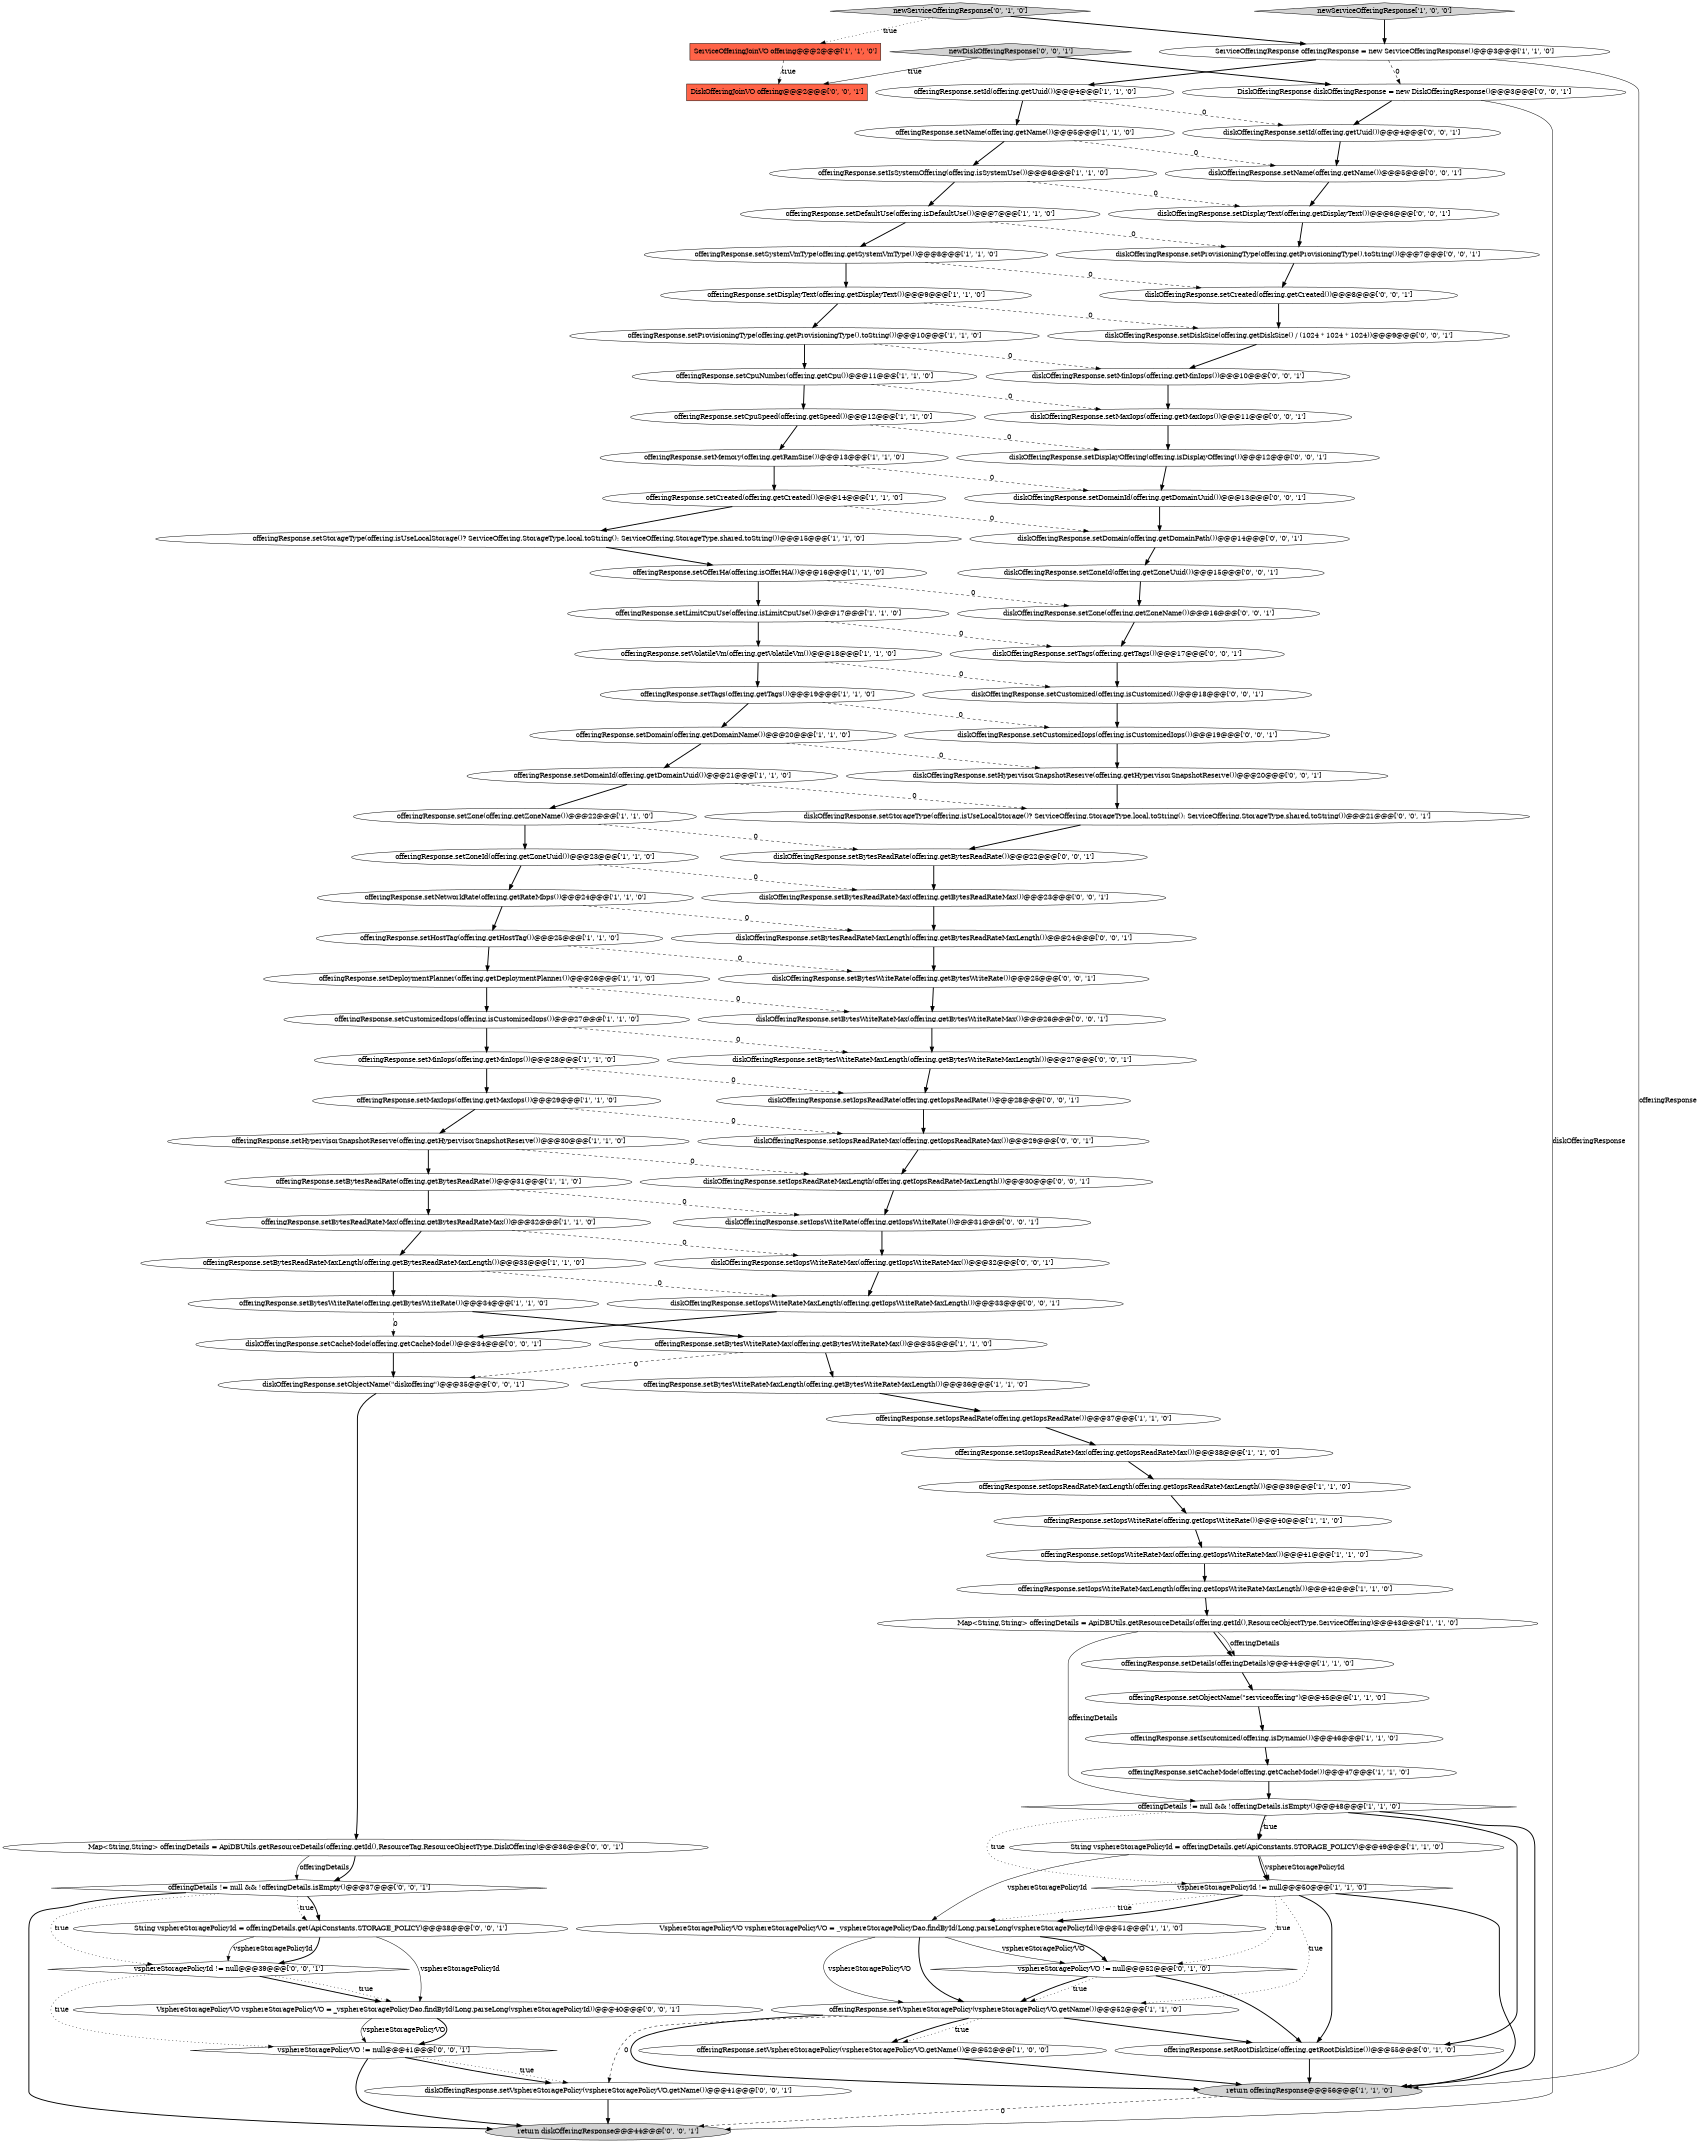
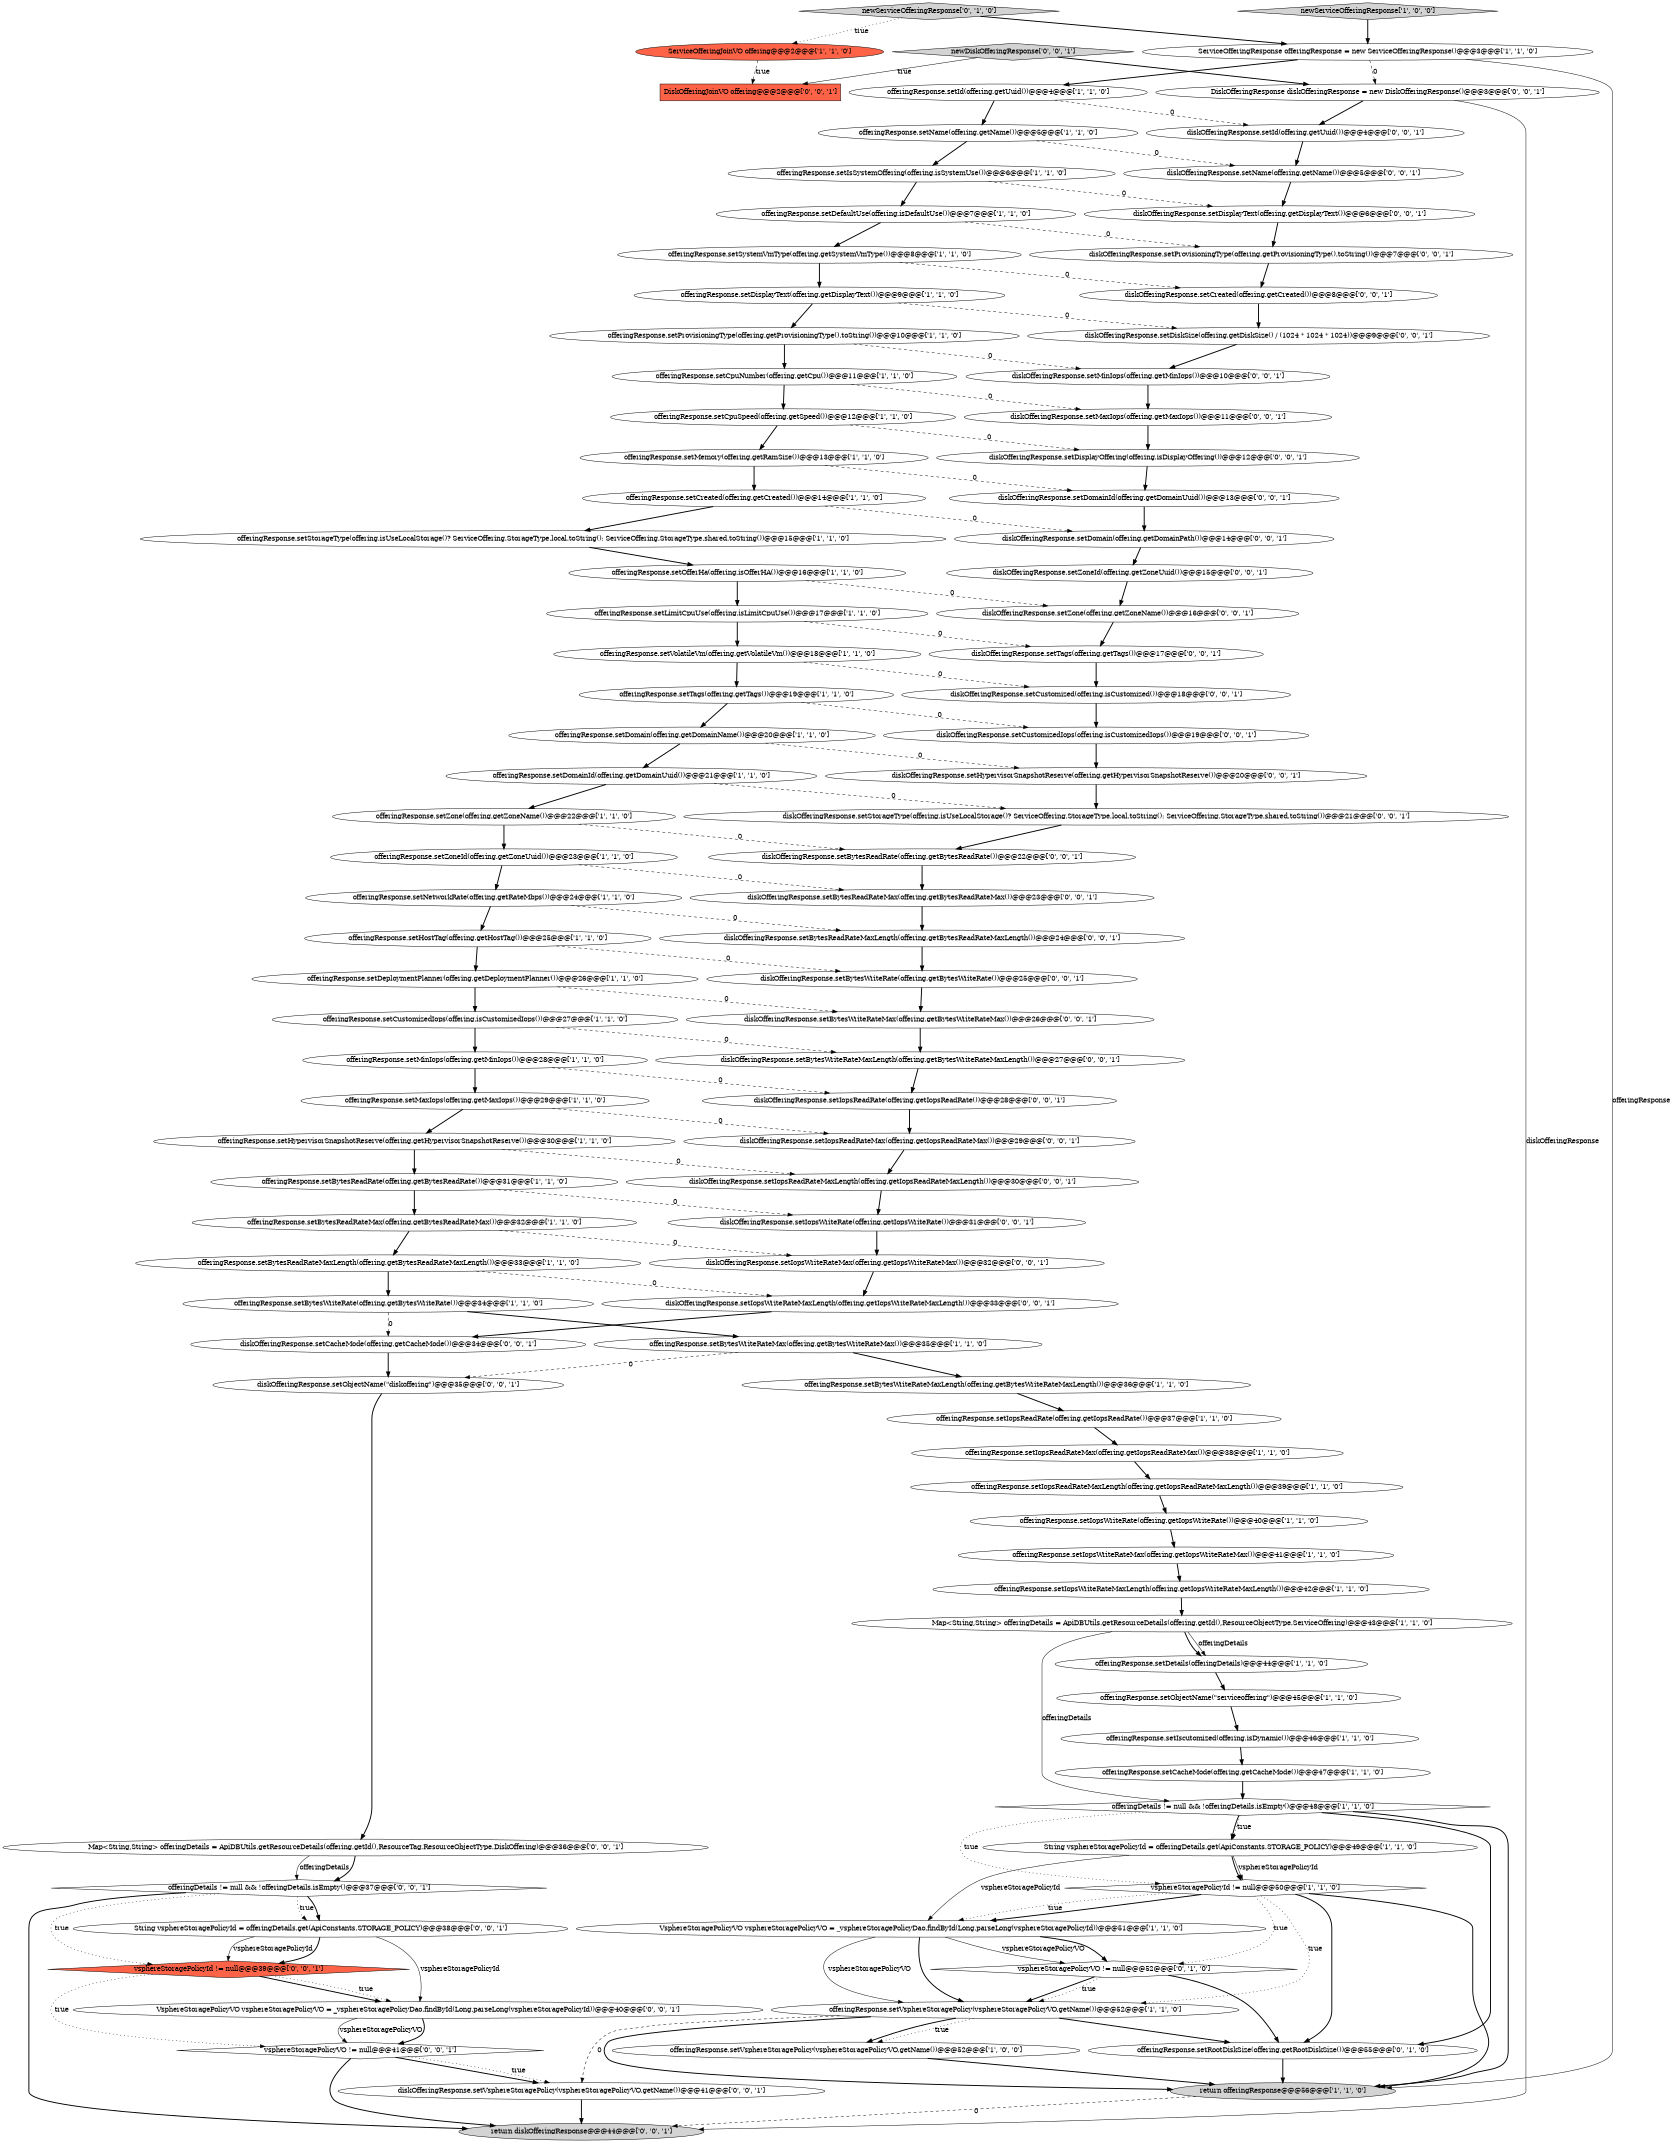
(785, 52) -> (760, 52)
(229, 1969) -> (229, 1969)
